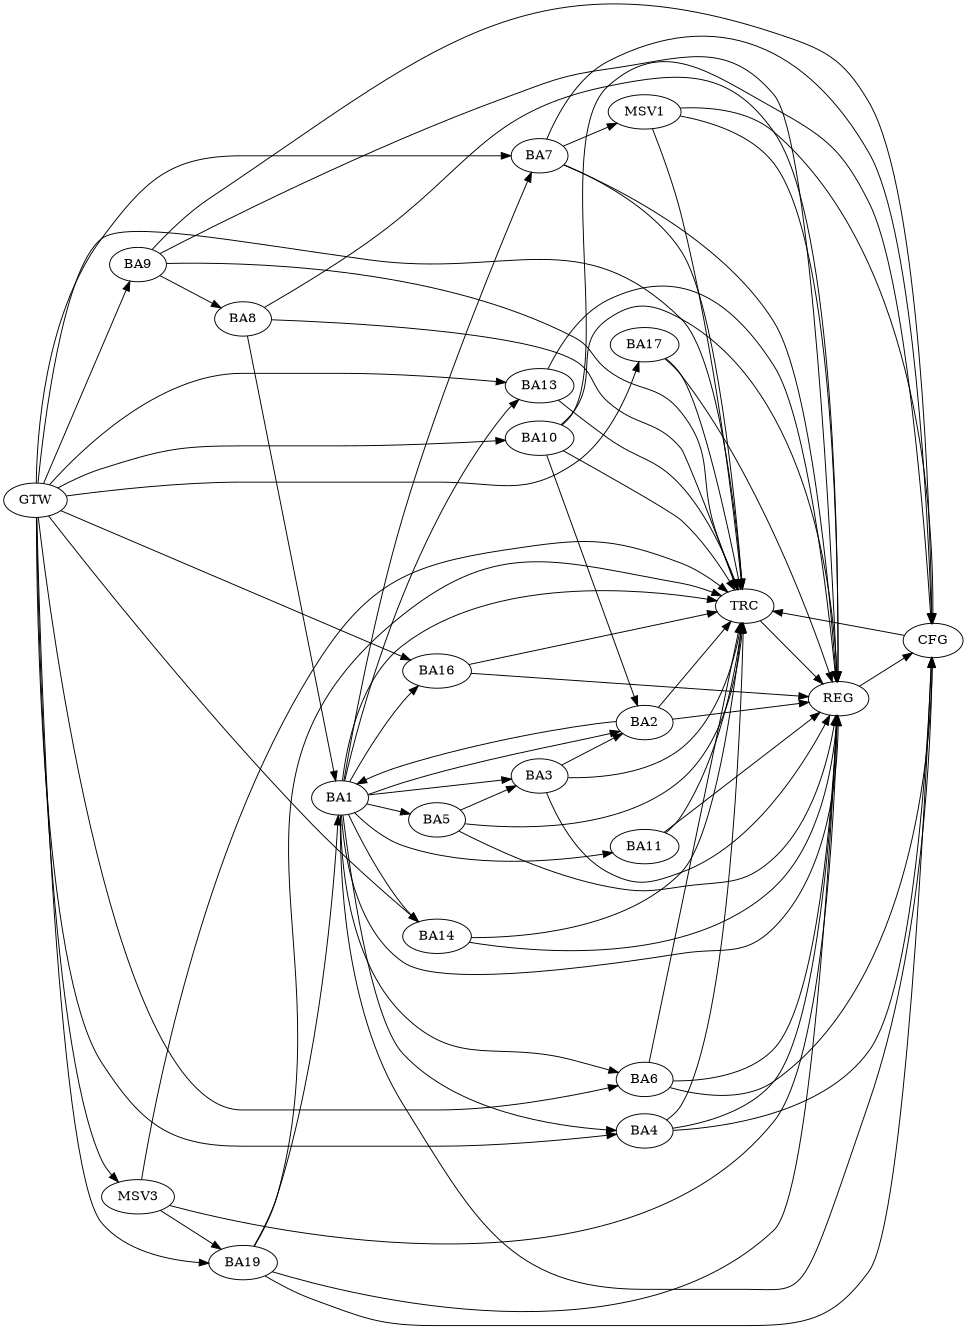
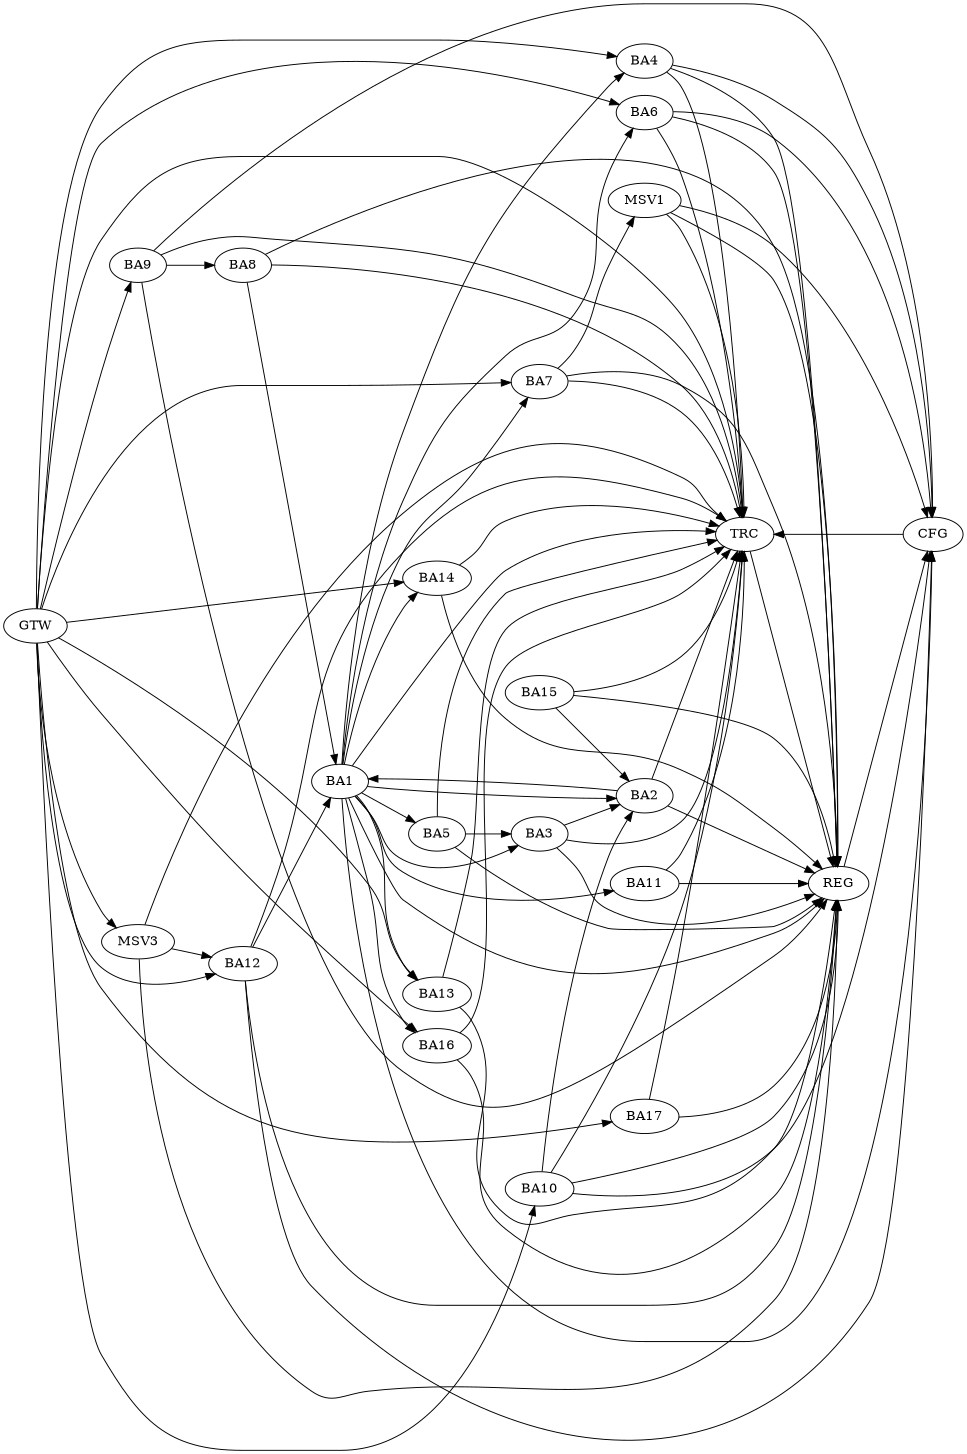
(879, 178) -> none
none -> (540, 693)
(243, 1263) -> (243, 964)
